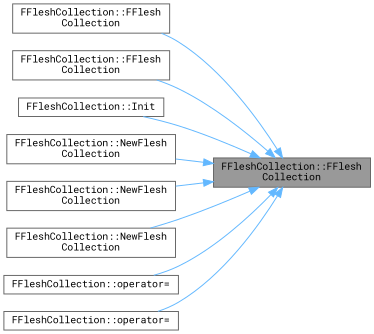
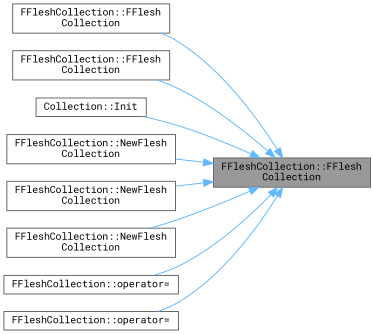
(91, 107) -> (91, 107)
